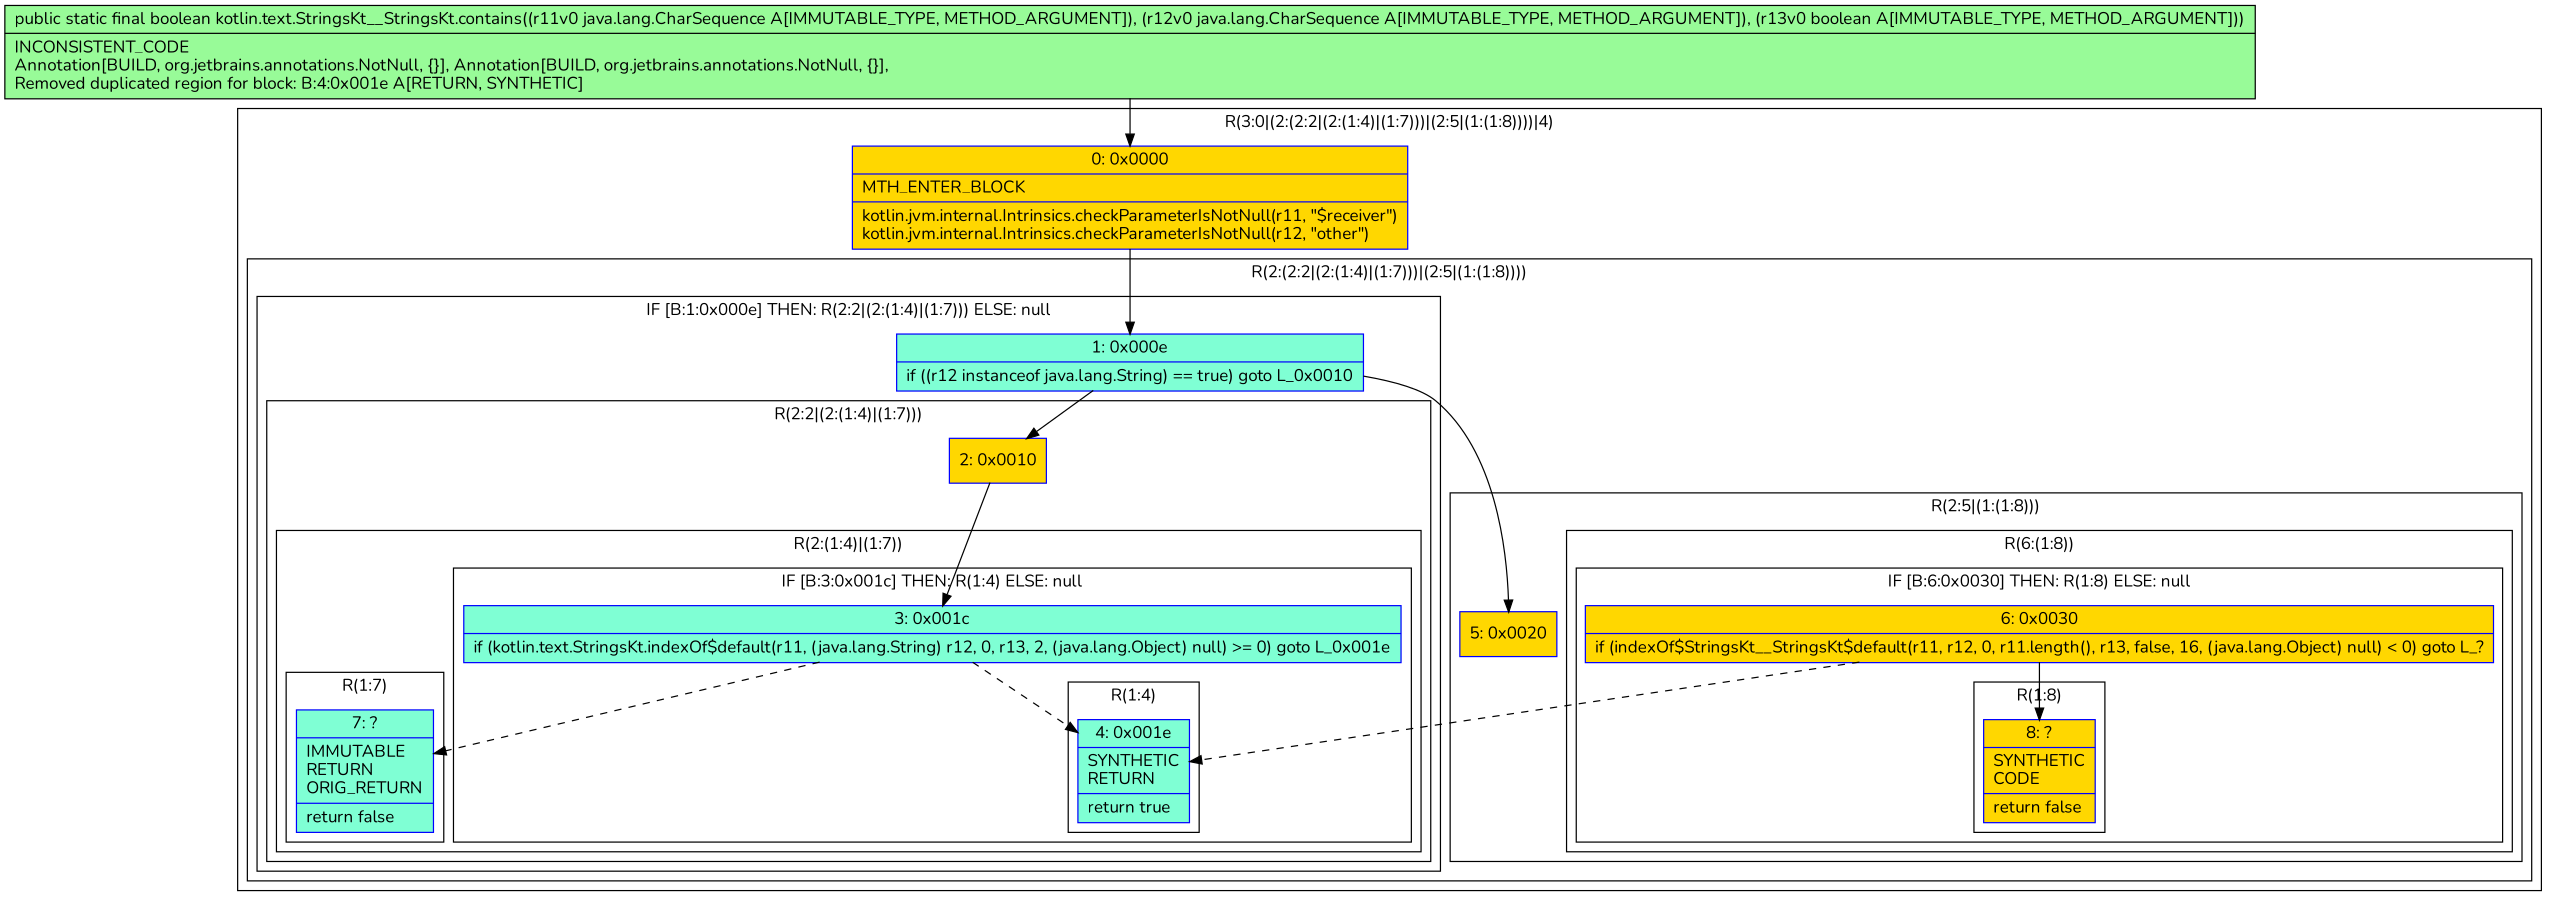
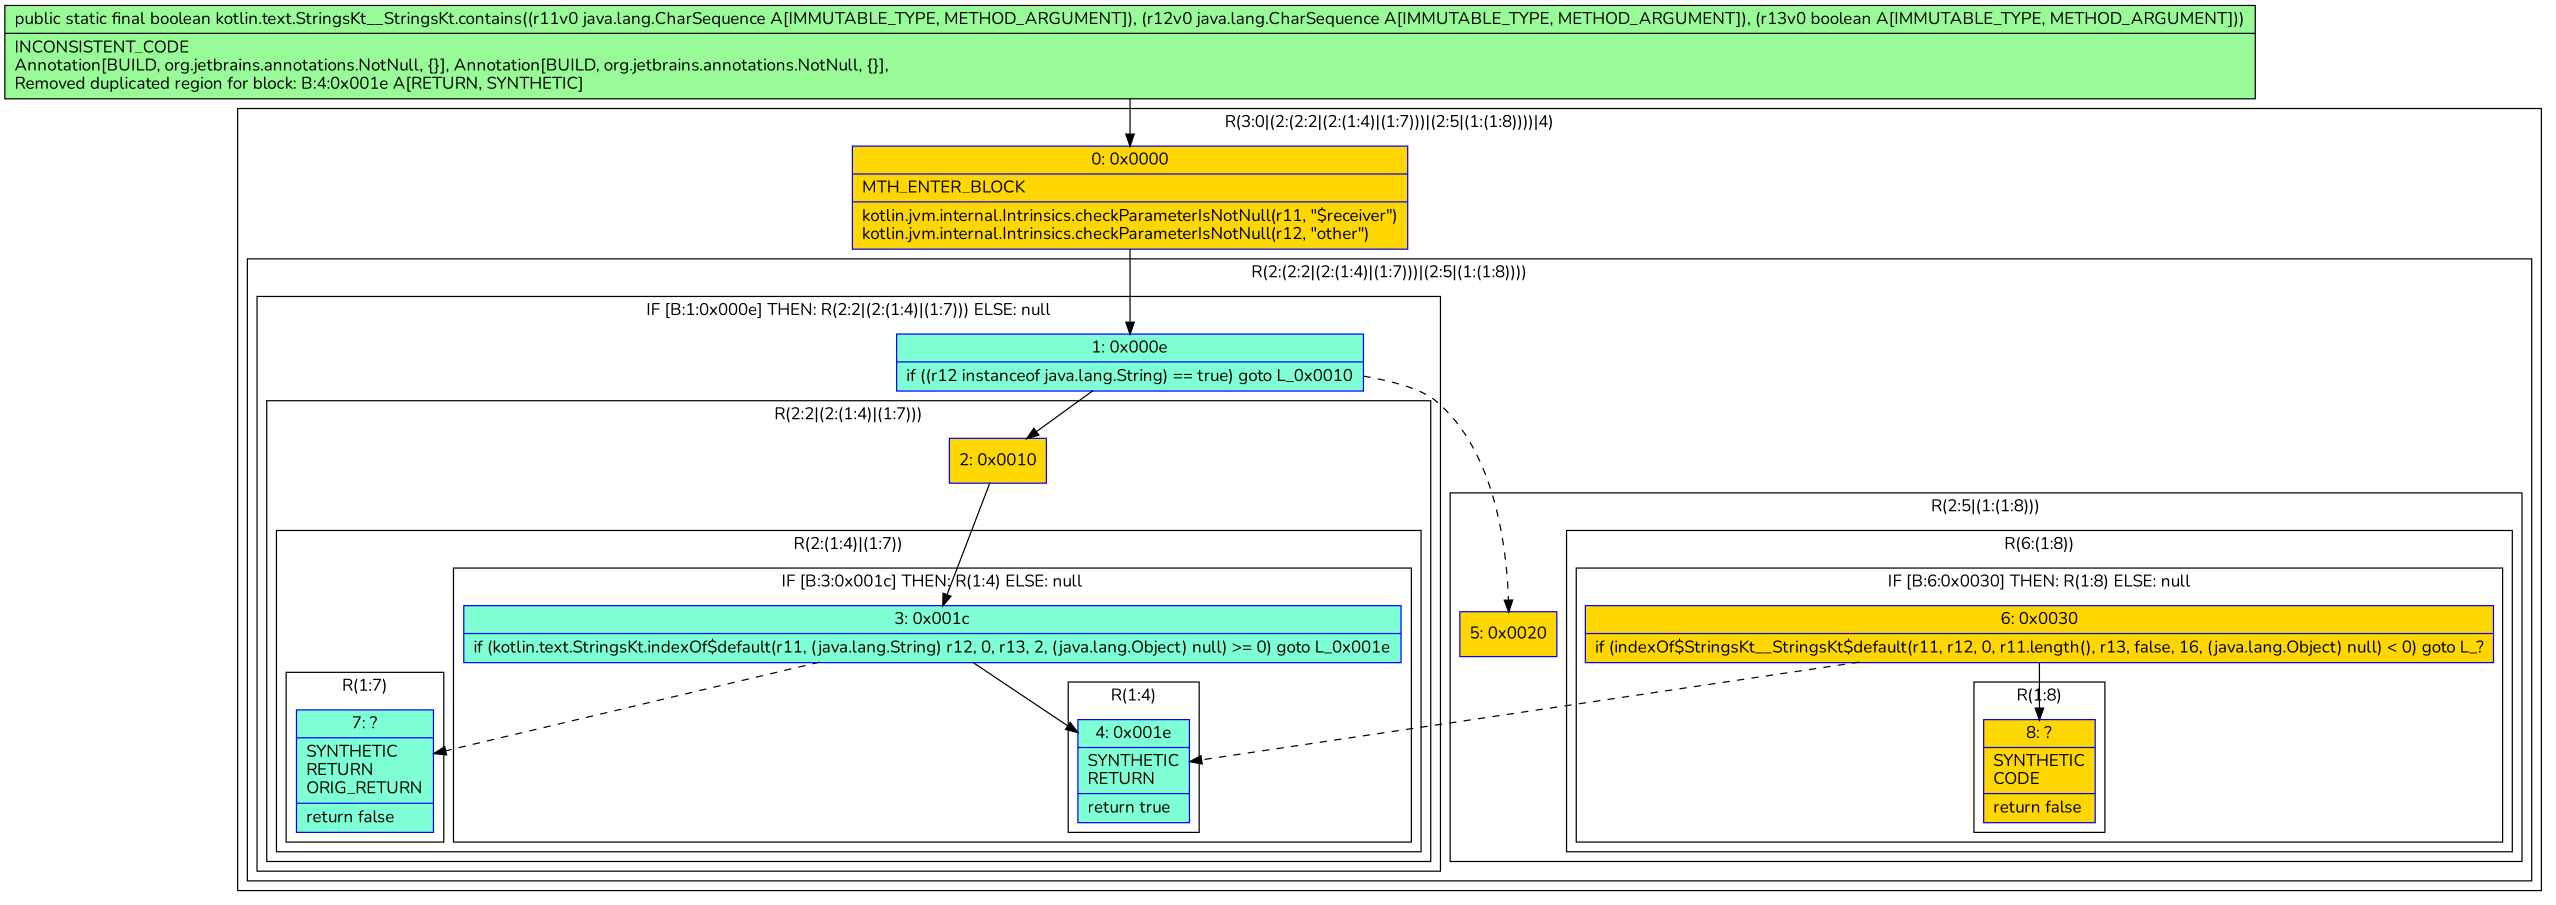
(1477, 457) -> (1477, 457)
(1020, 694) -> (1020, 694)
(356, 752) -> (352, 752)
